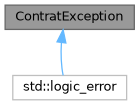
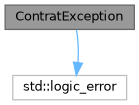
(61, 59) -> (78, 46)
